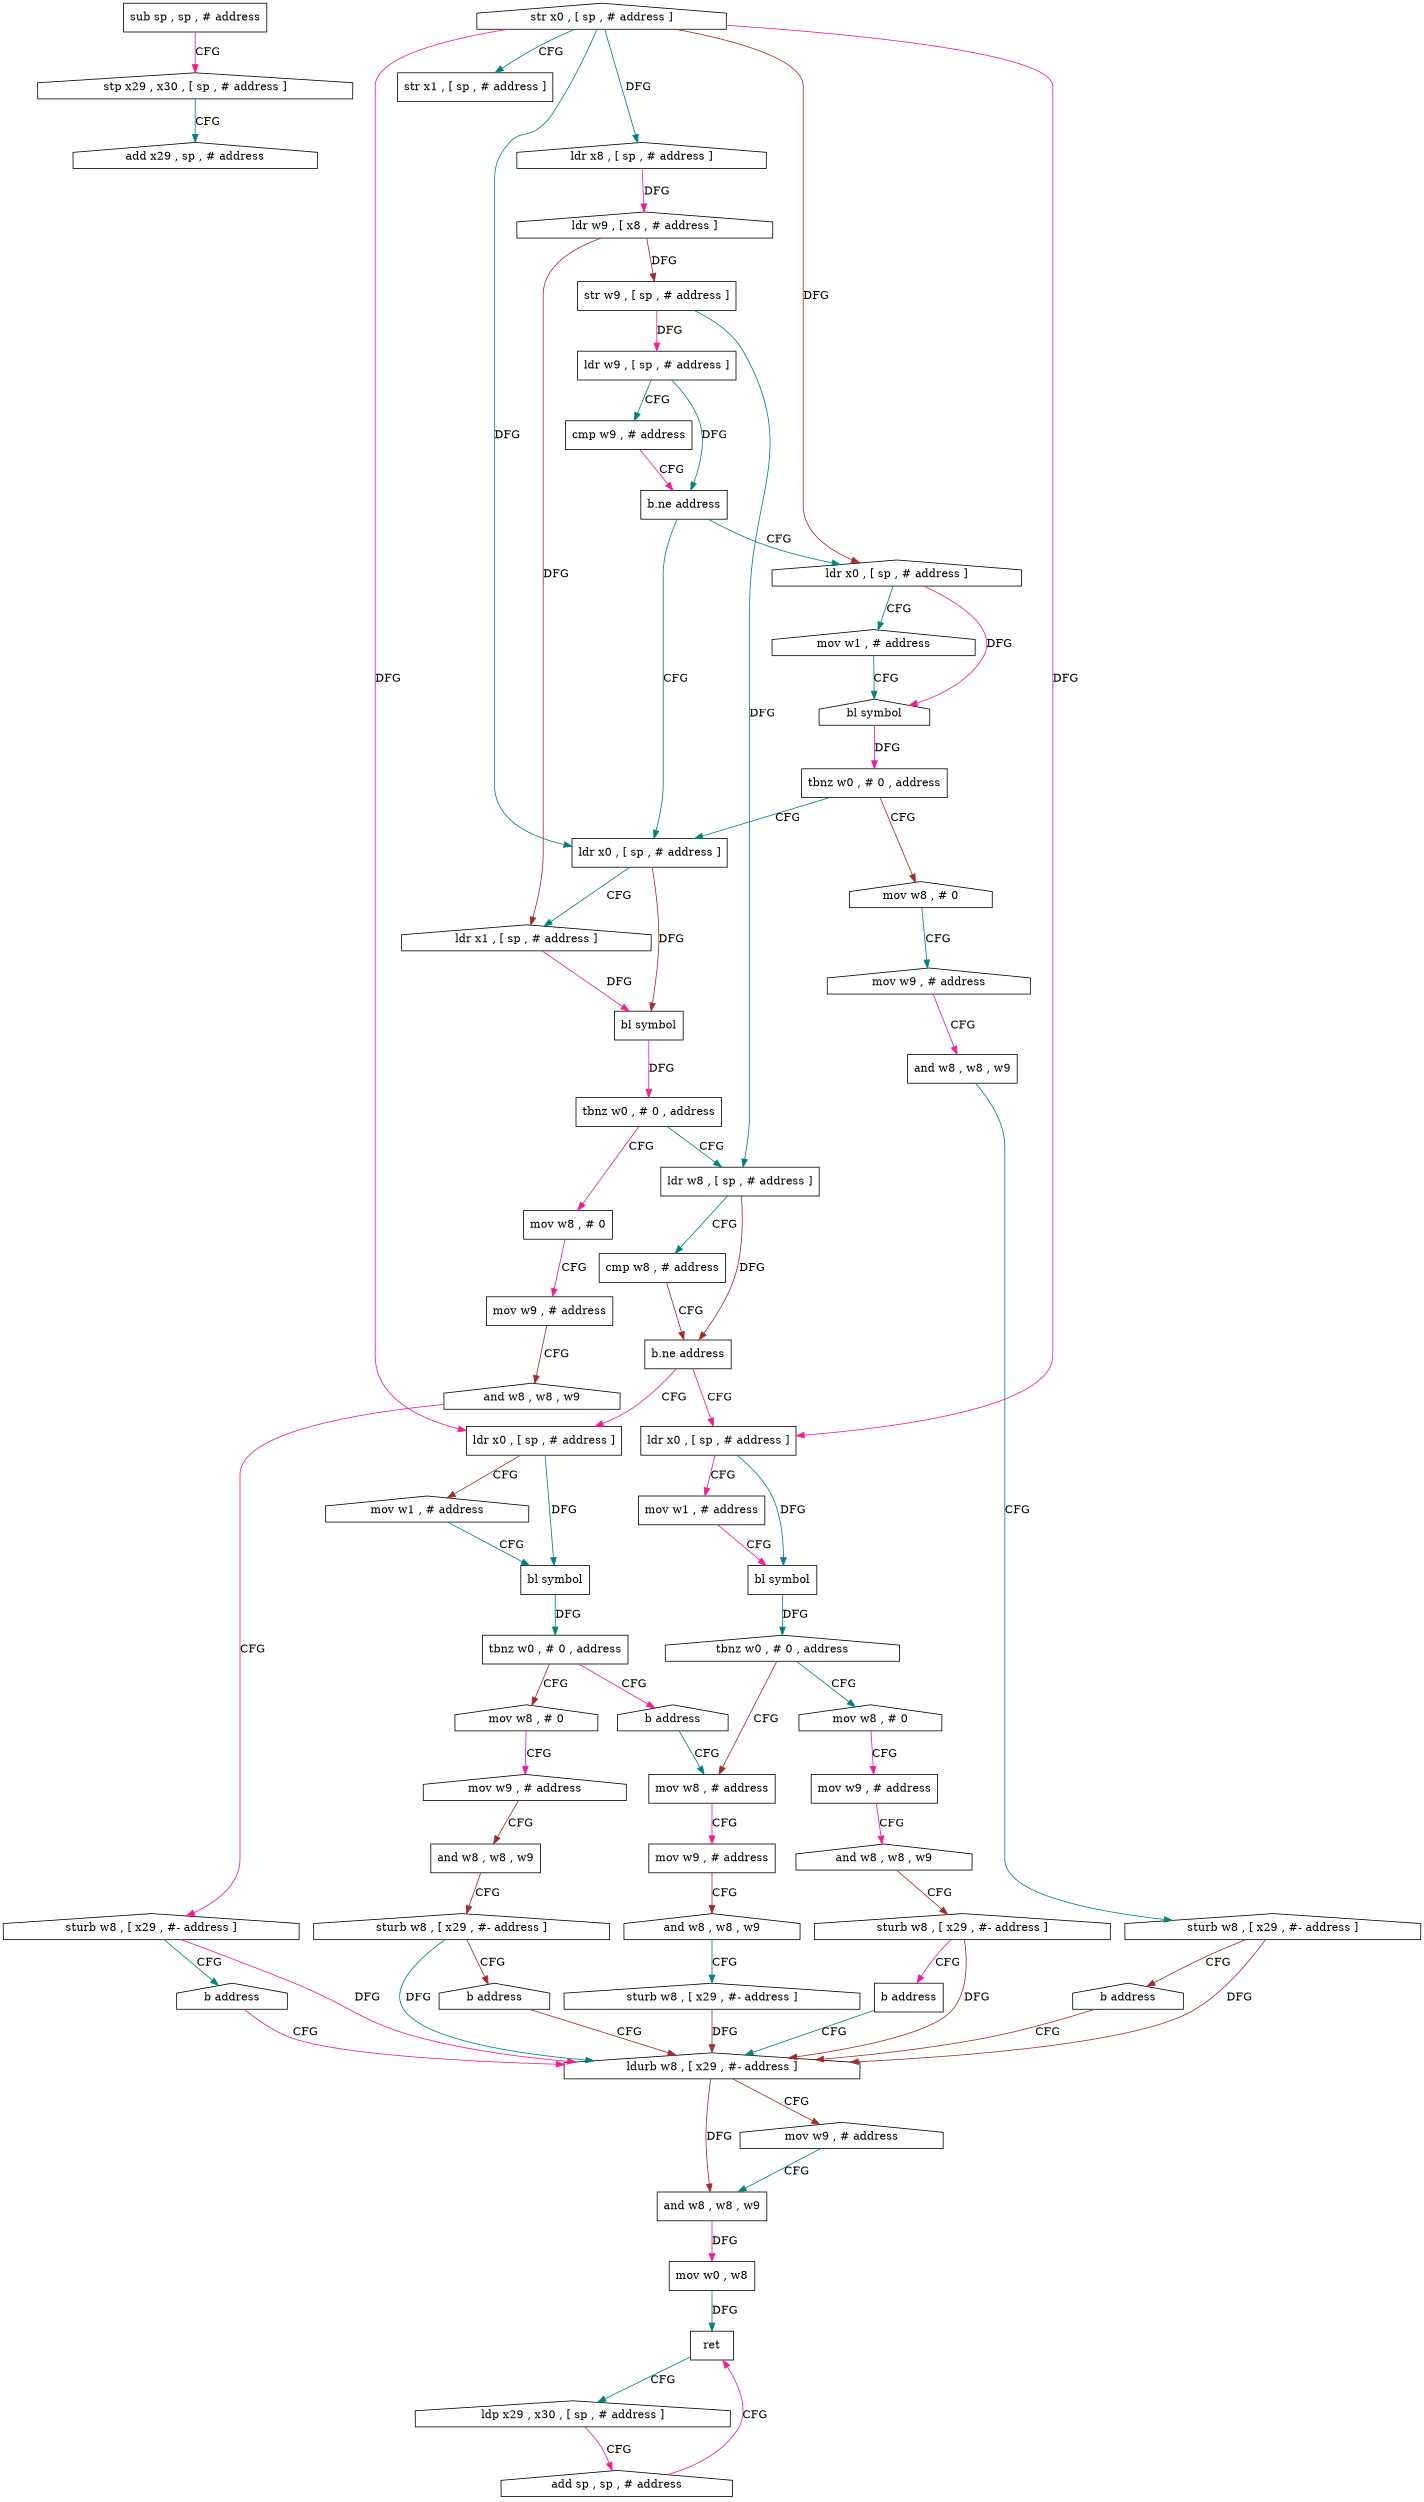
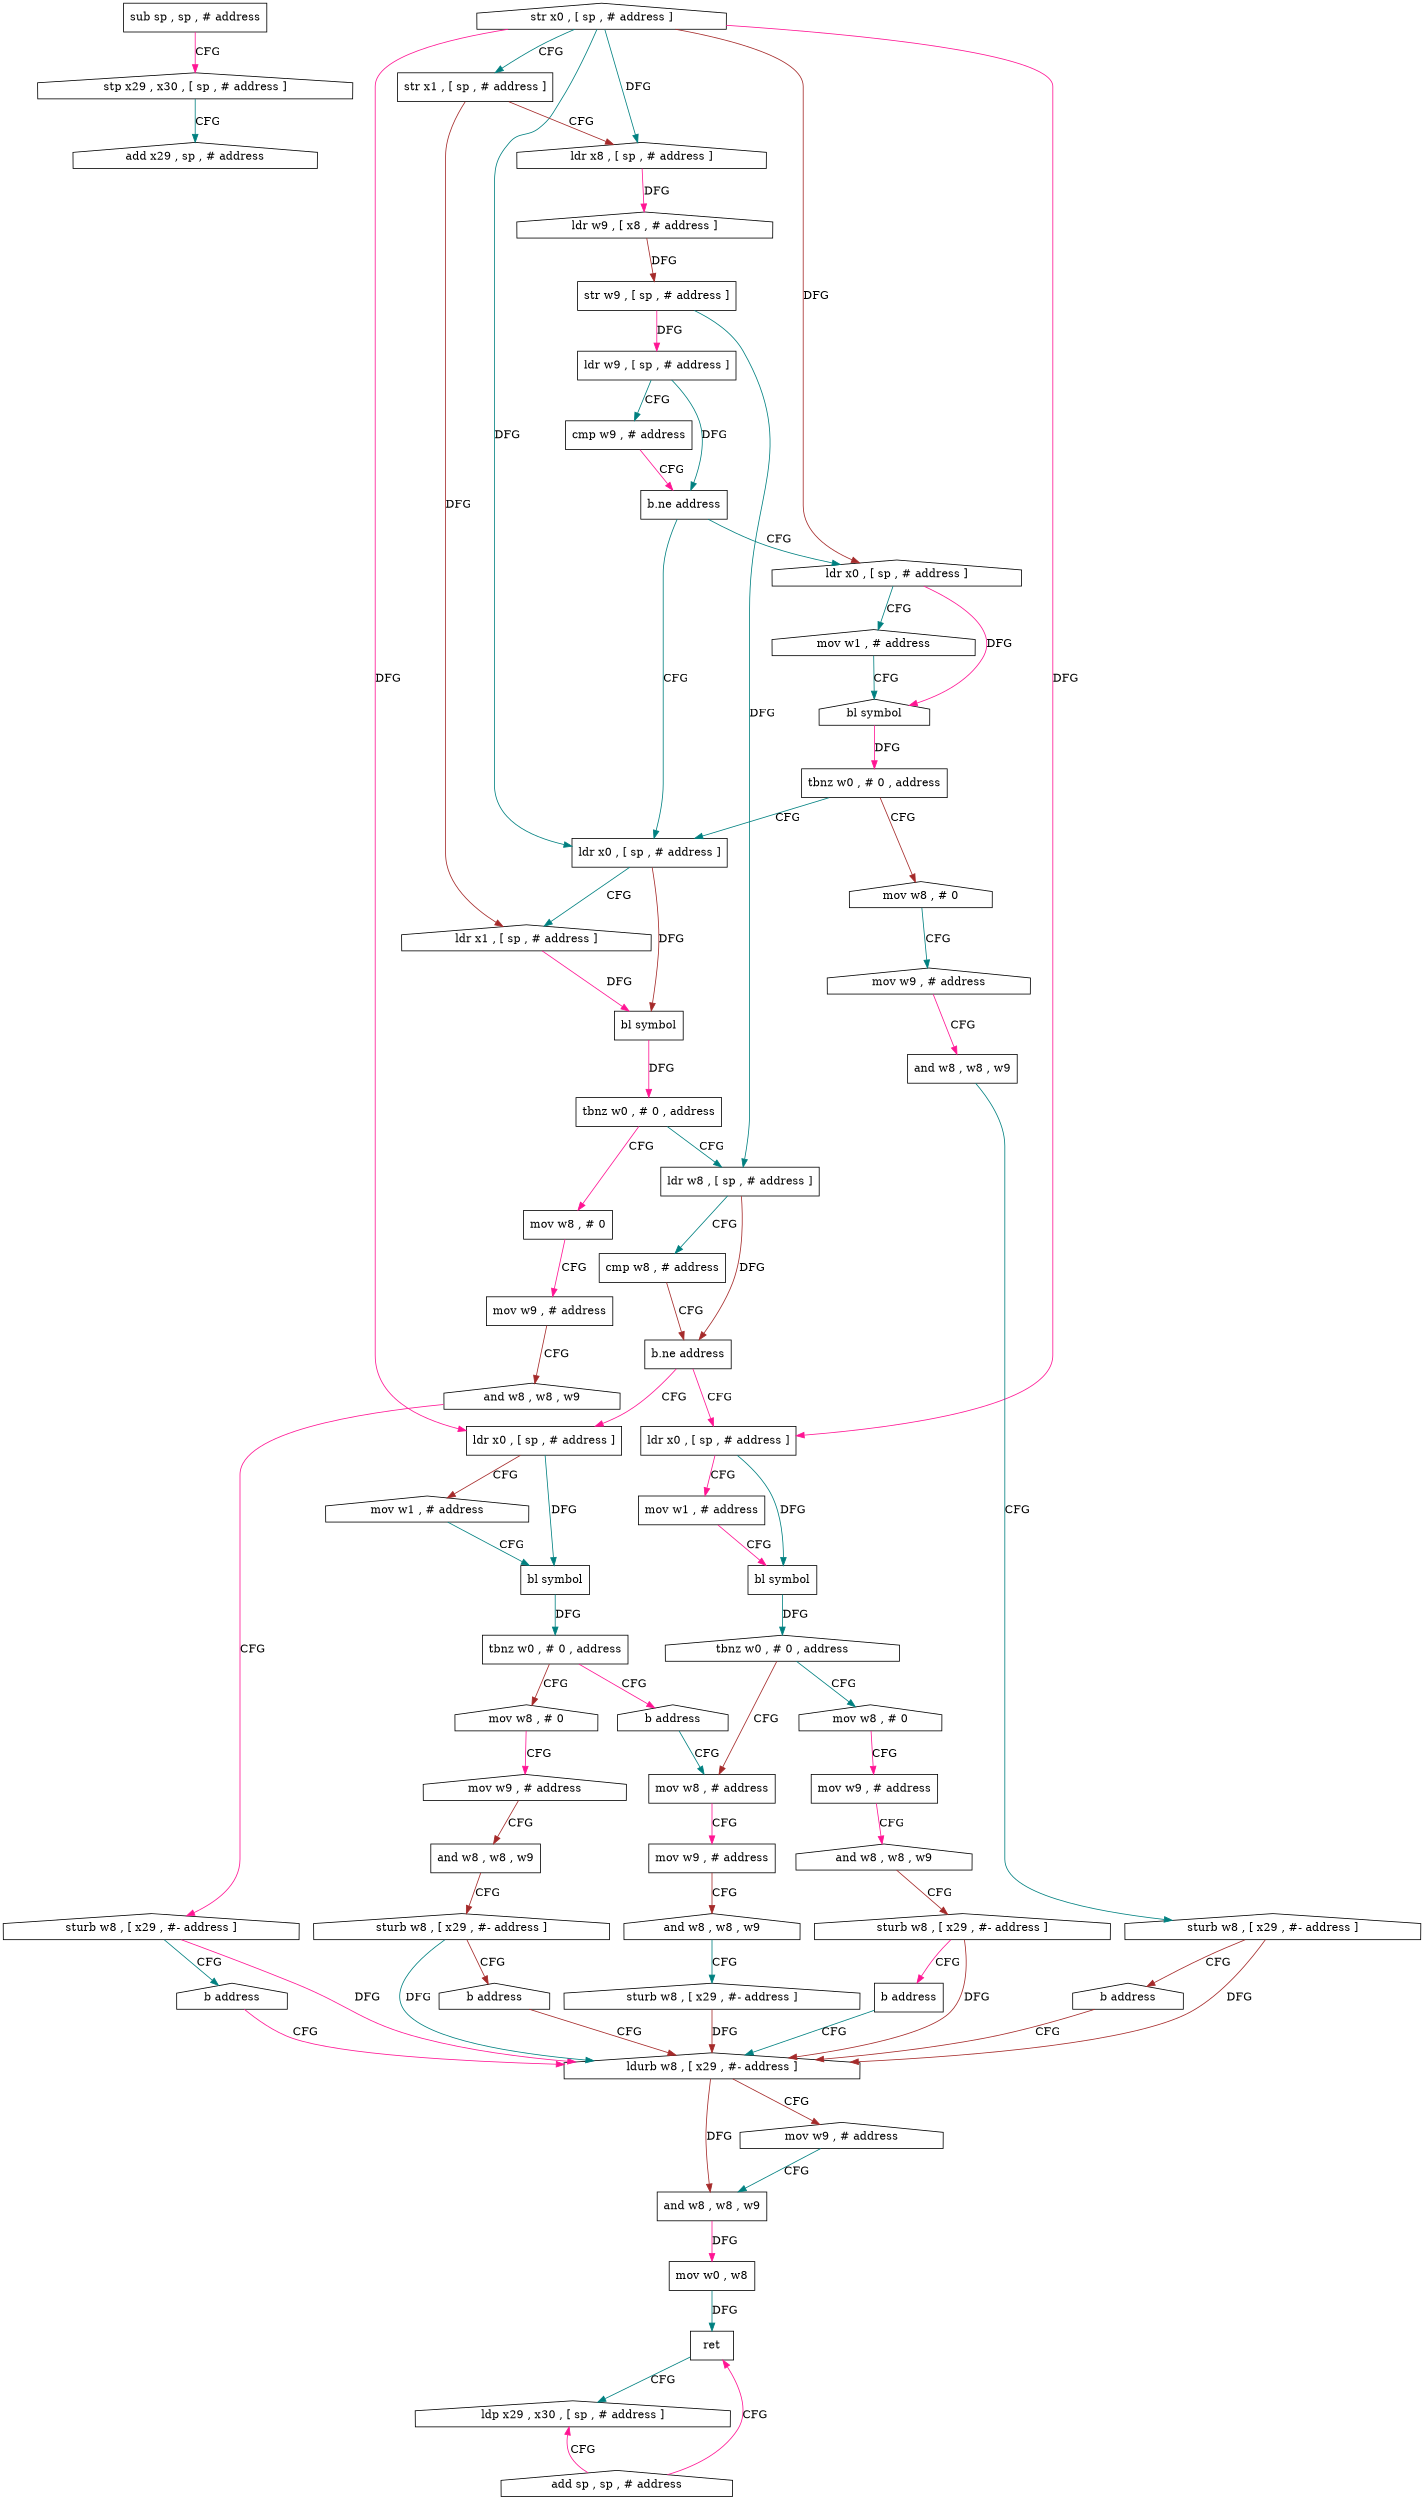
none -> (557, 122)
(543, 563) -> (446, 520)
(599, 2444) -> (571, 2457)
